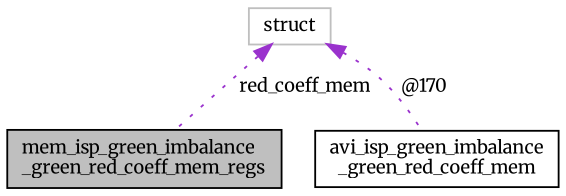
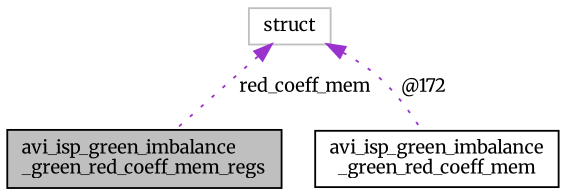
(422, 87) -> (422, 87)
(144, 159) -> (144, 159)
